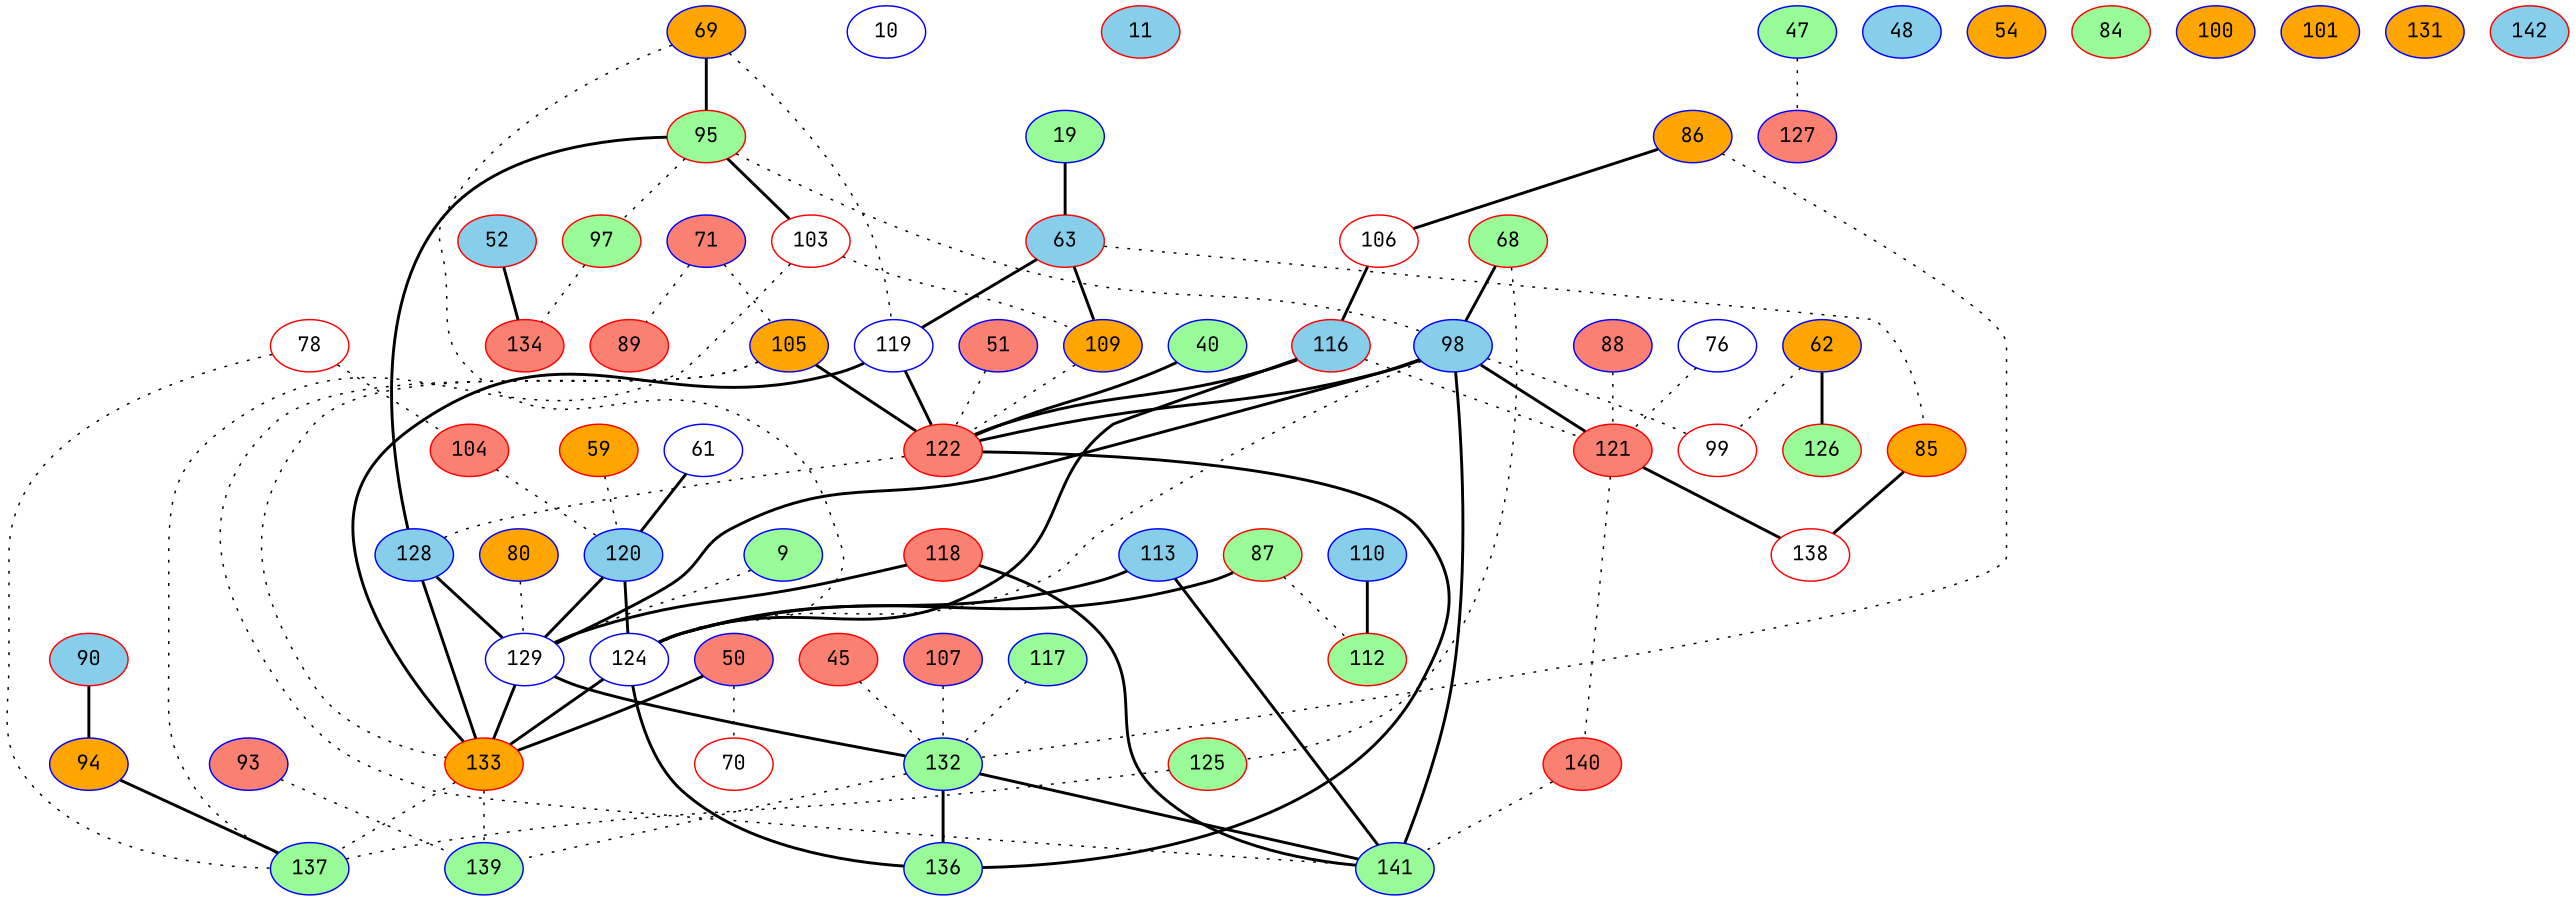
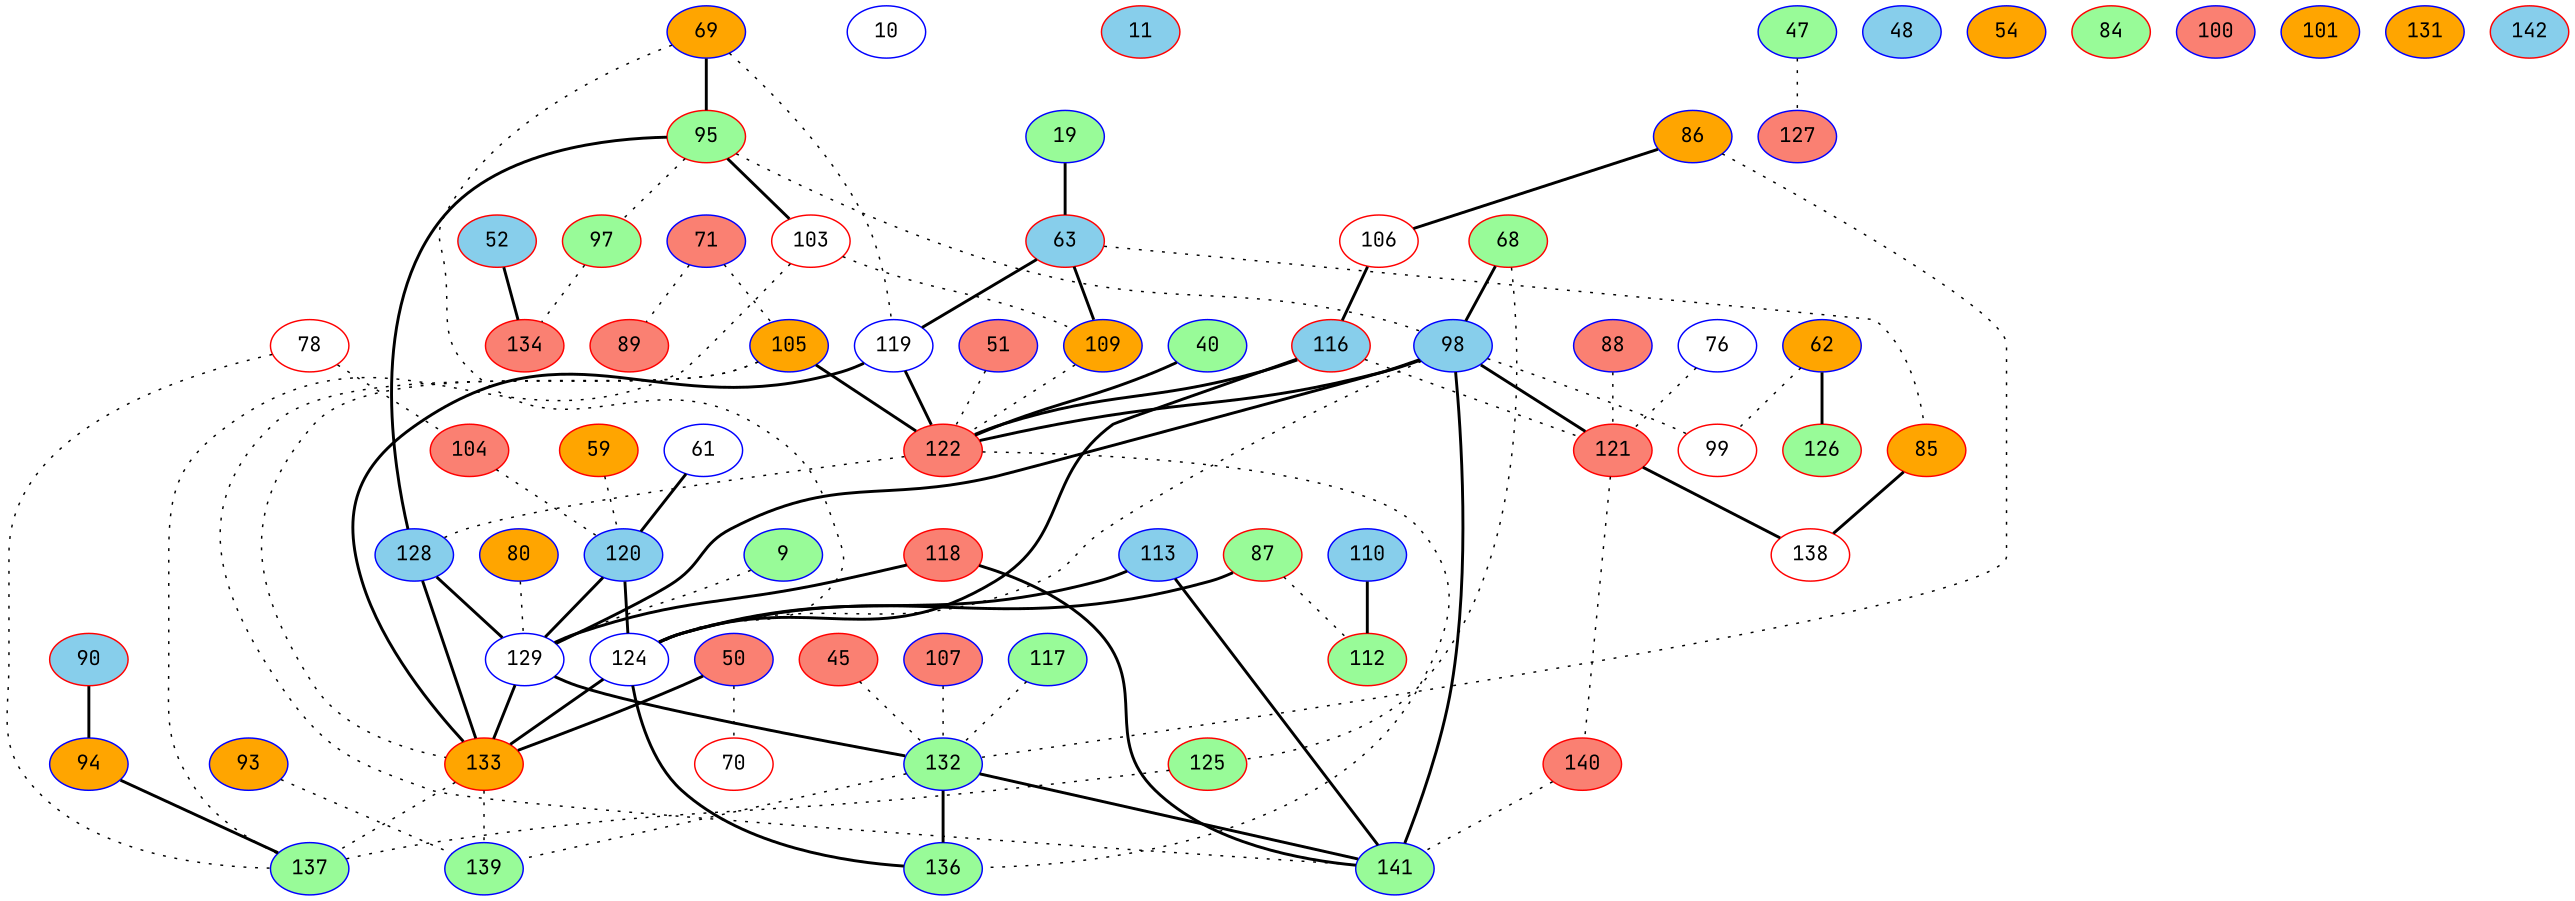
(2216, 32) -> (2216, 32)
(1445, 628) -> (1445, 628)
(249, 764) -> (249, 764)
